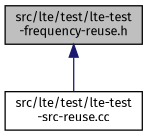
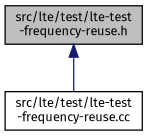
(74, 111) -> (74, 111)
